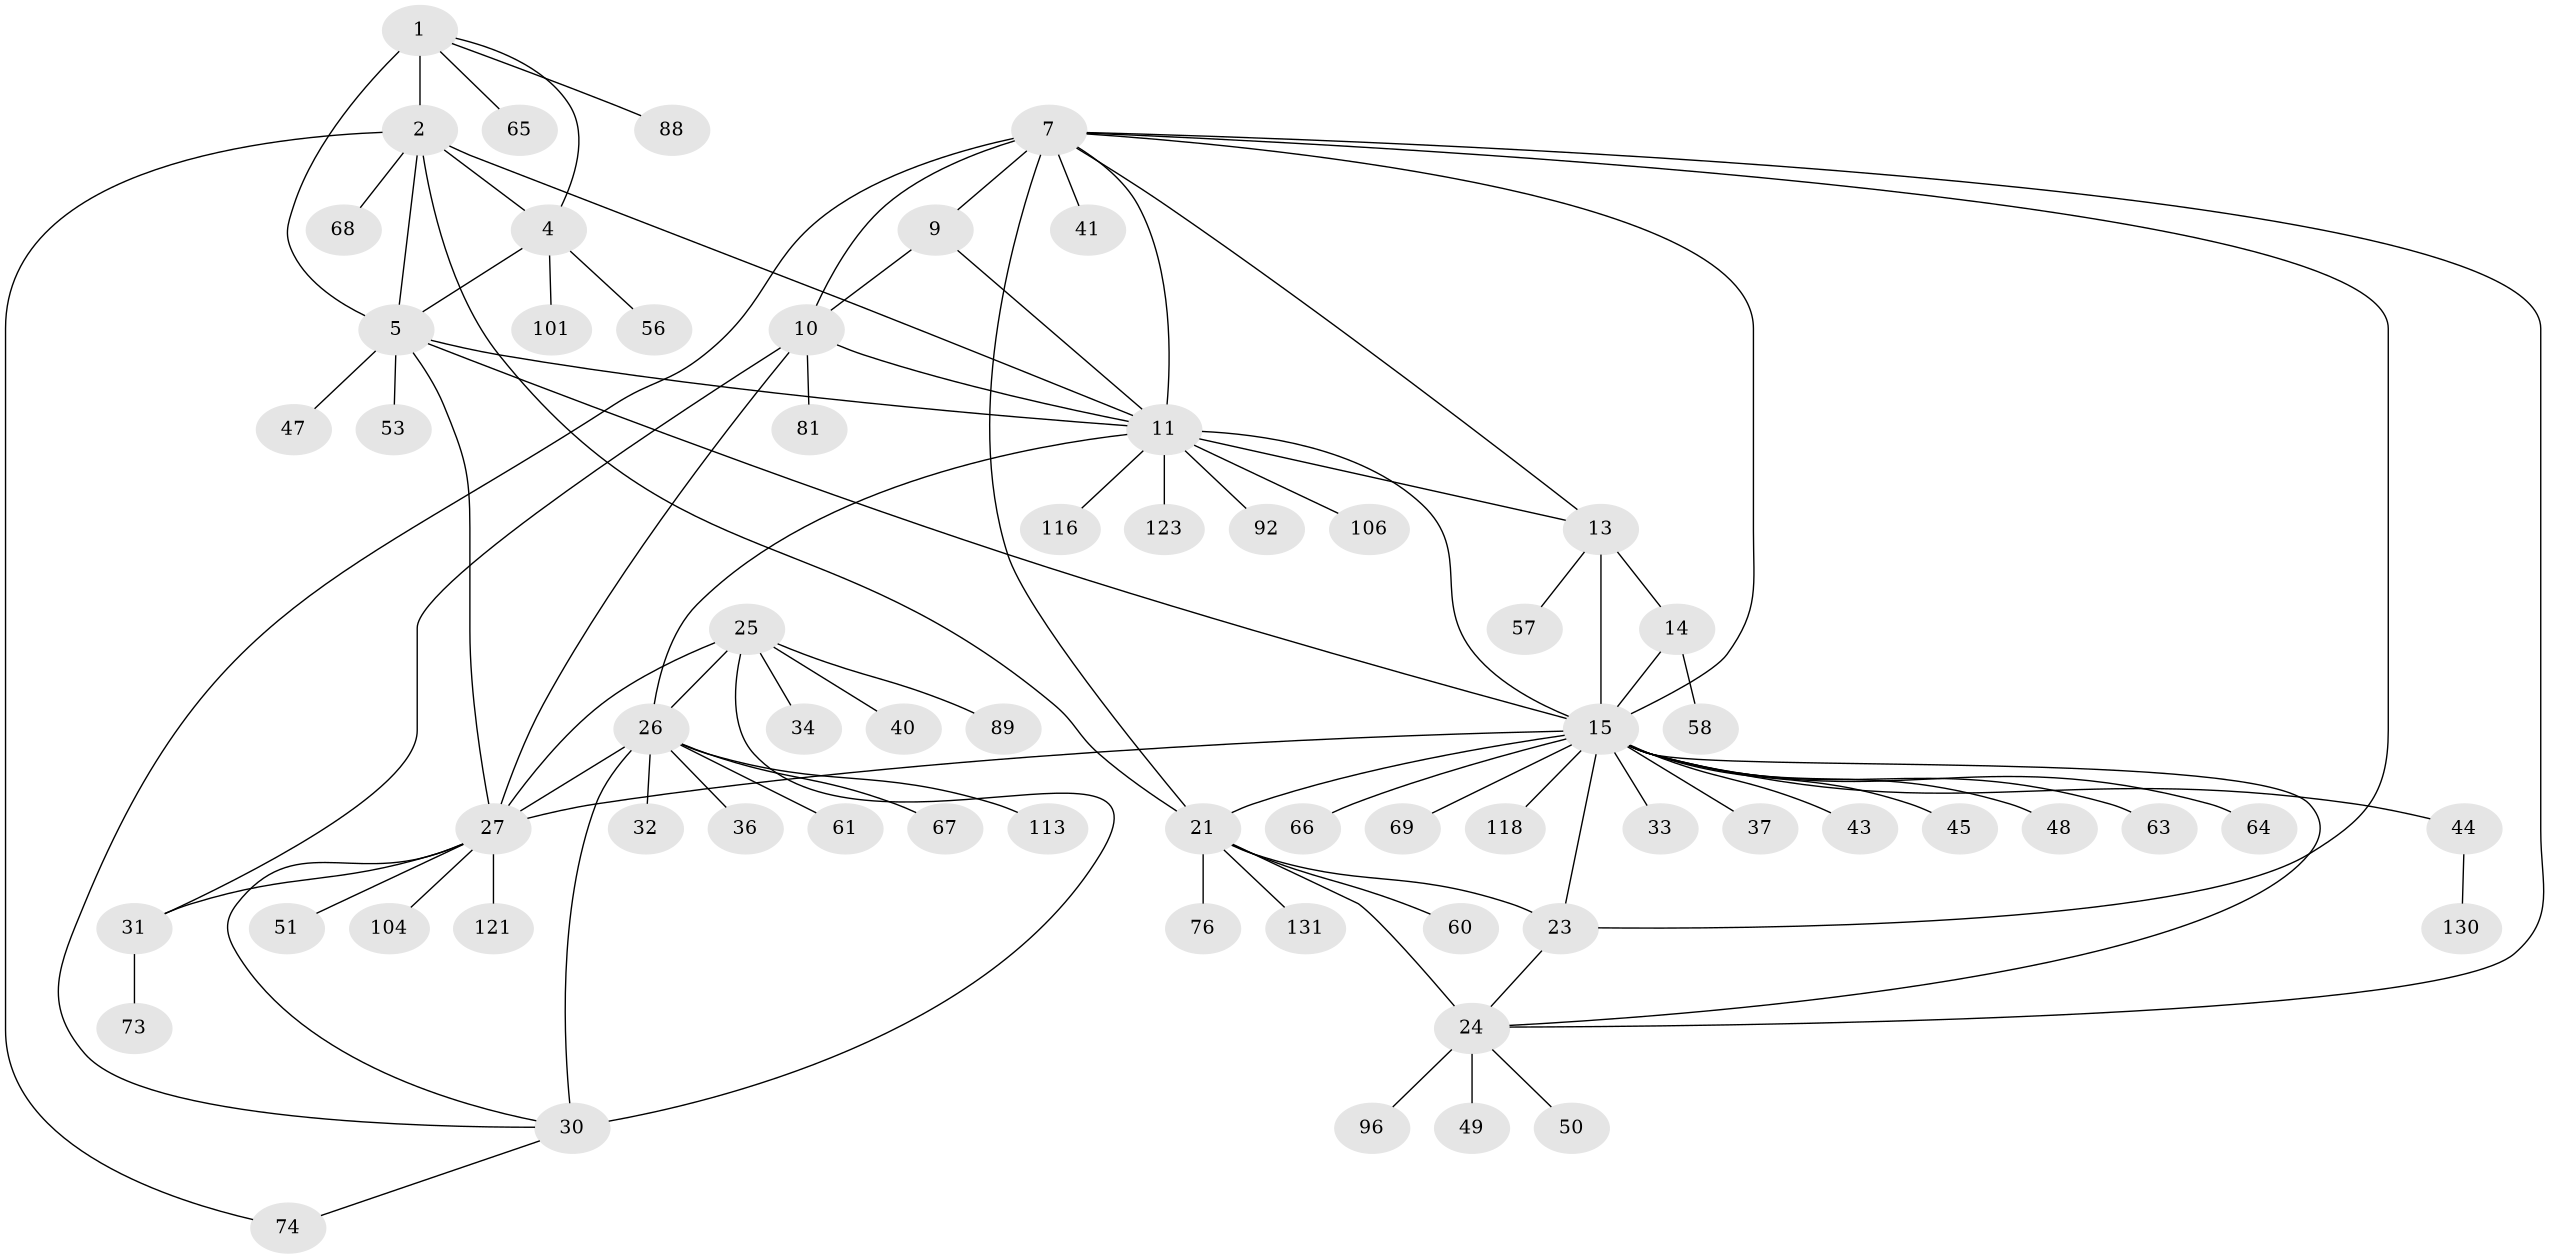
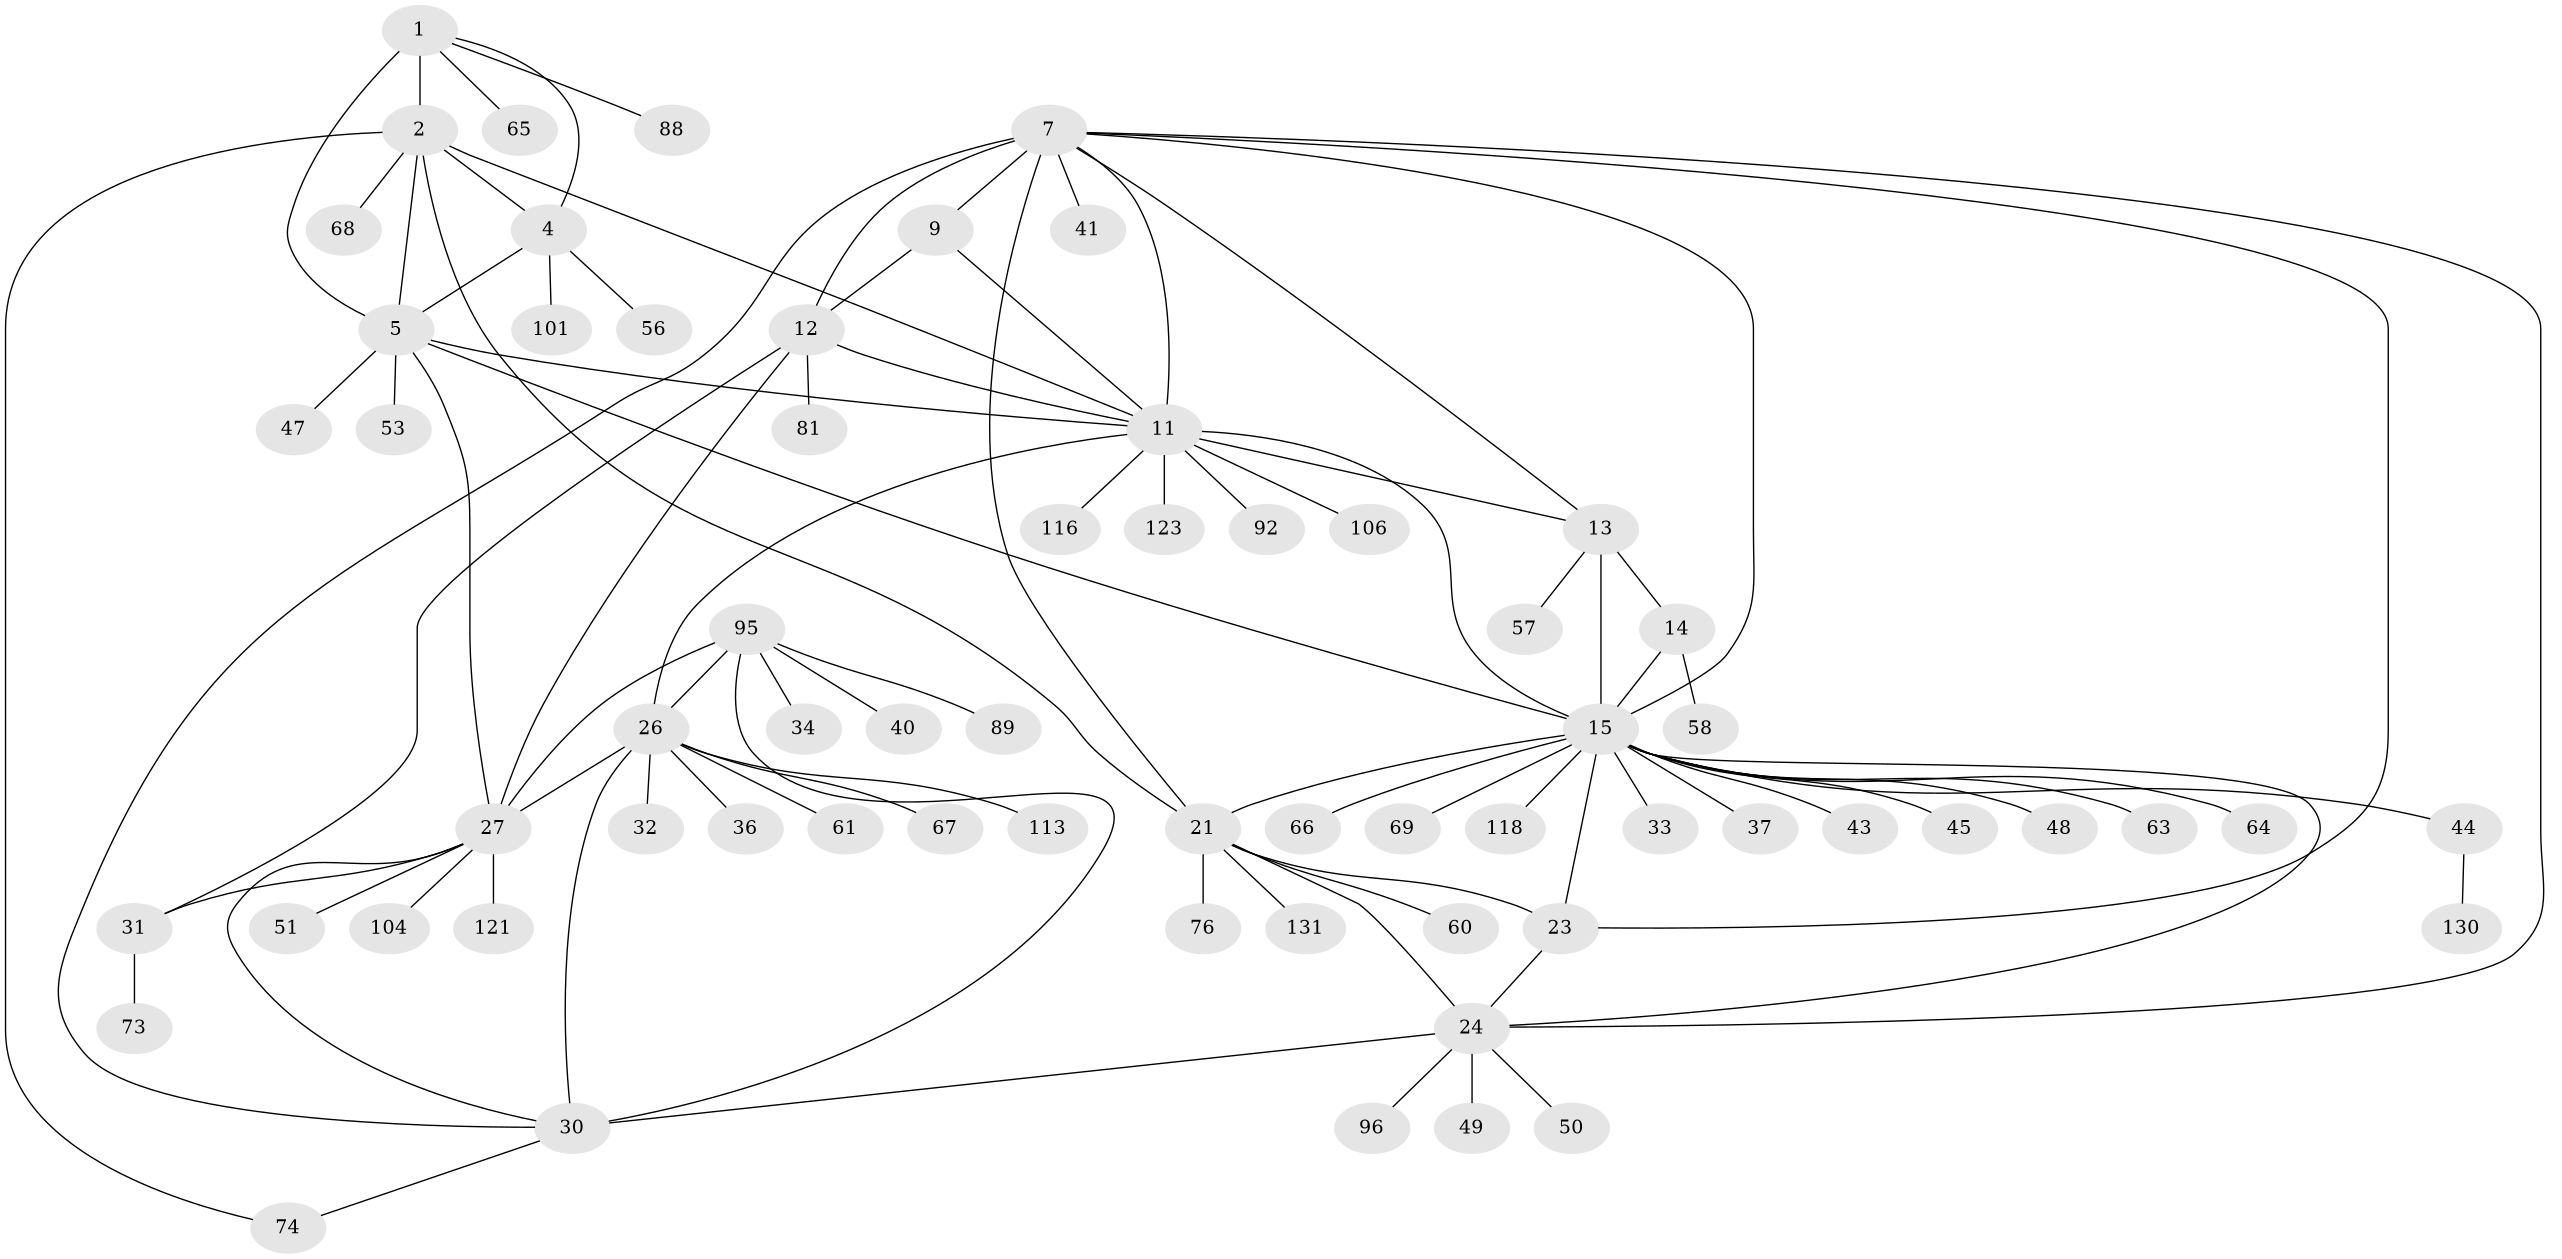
(807, 330) -> (807, 330)
(747, 629) -> (747, 629)
(1044, 756) -> none
none -> (1022, 1078)
